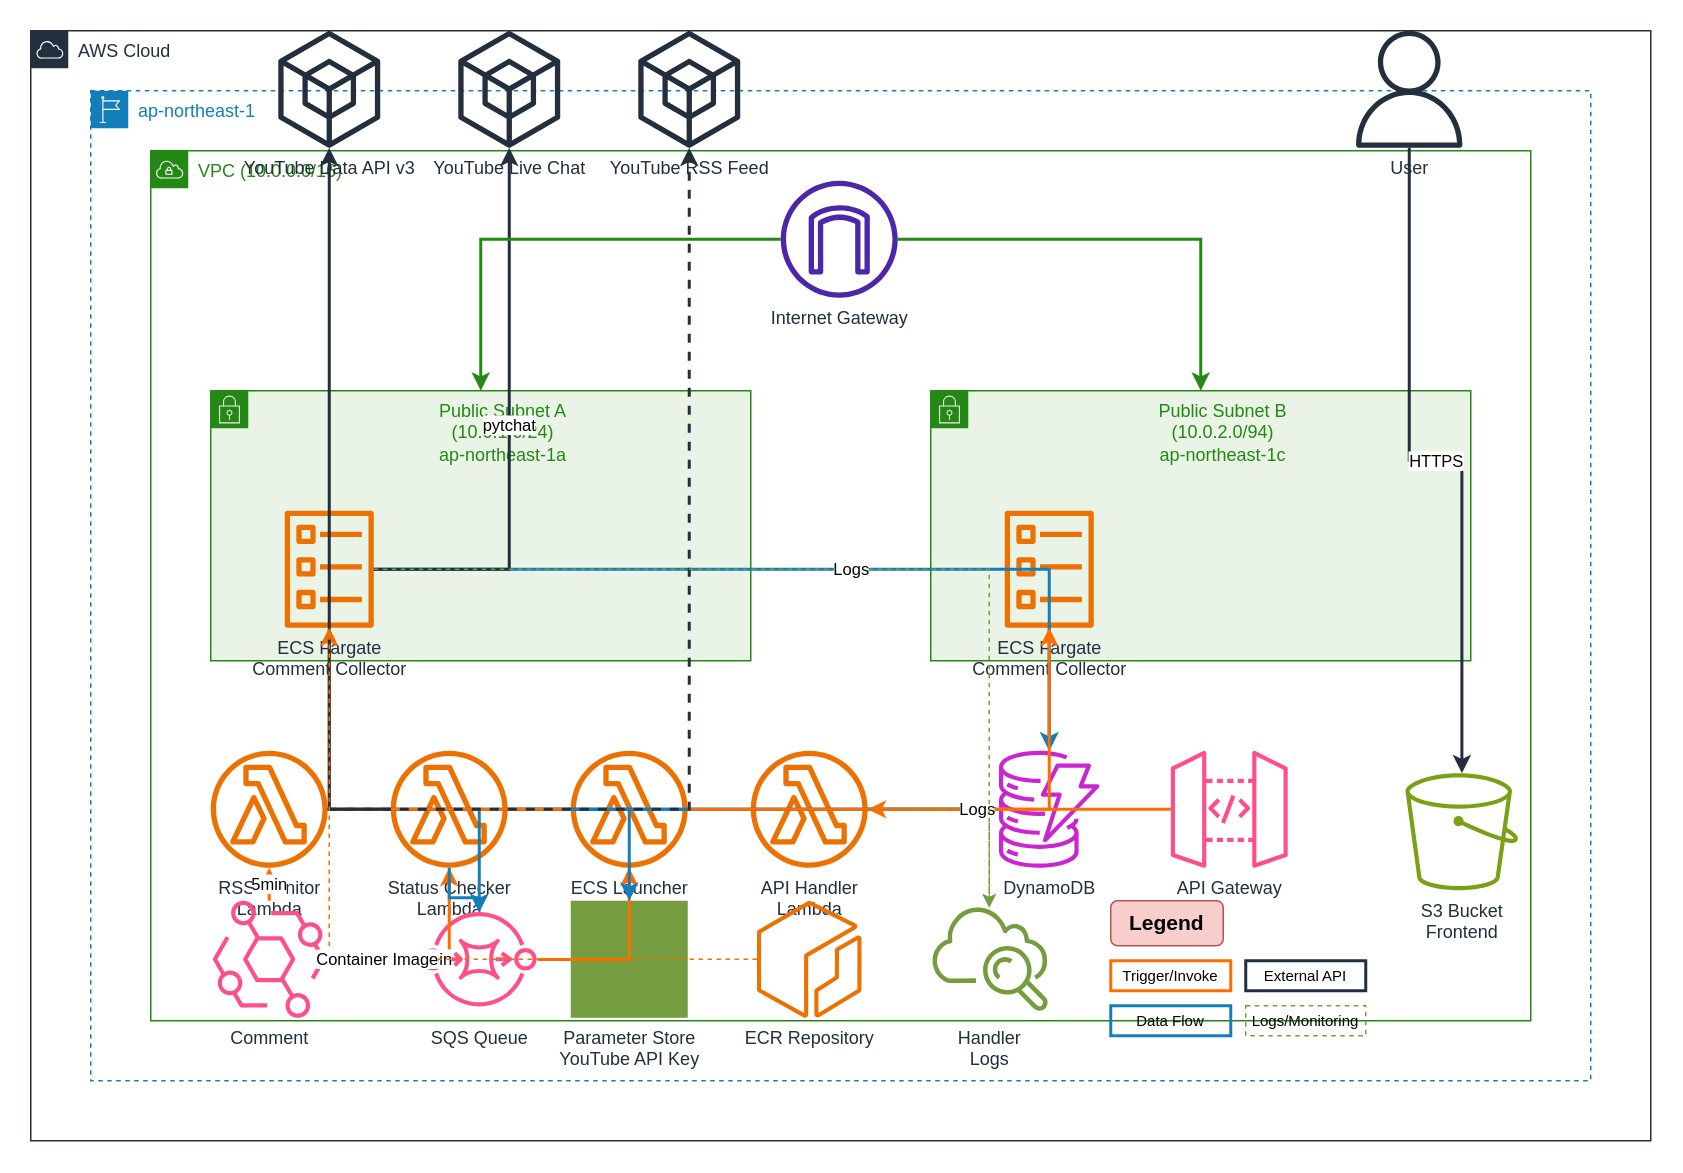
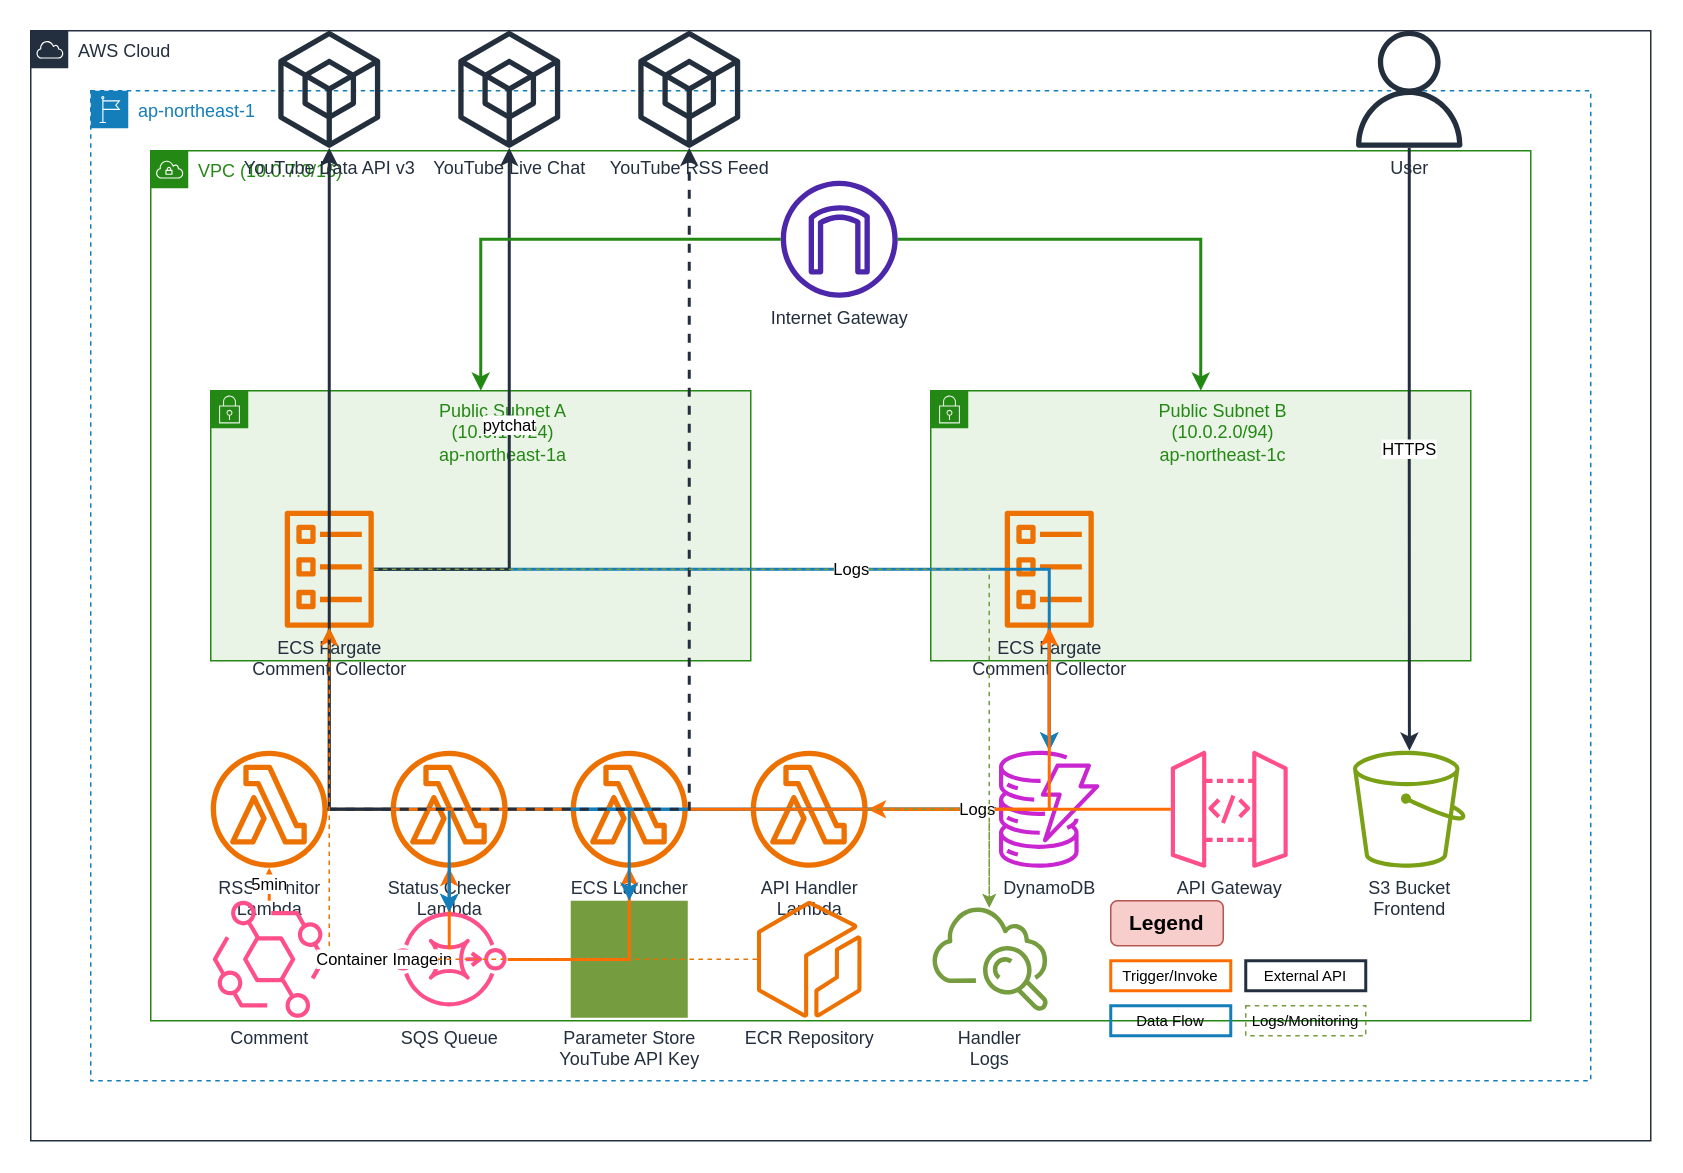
(275, 172) -> (275, 172)
(1462, 832) -> (1409, 809)
(479, 959) -> (449, 959)
